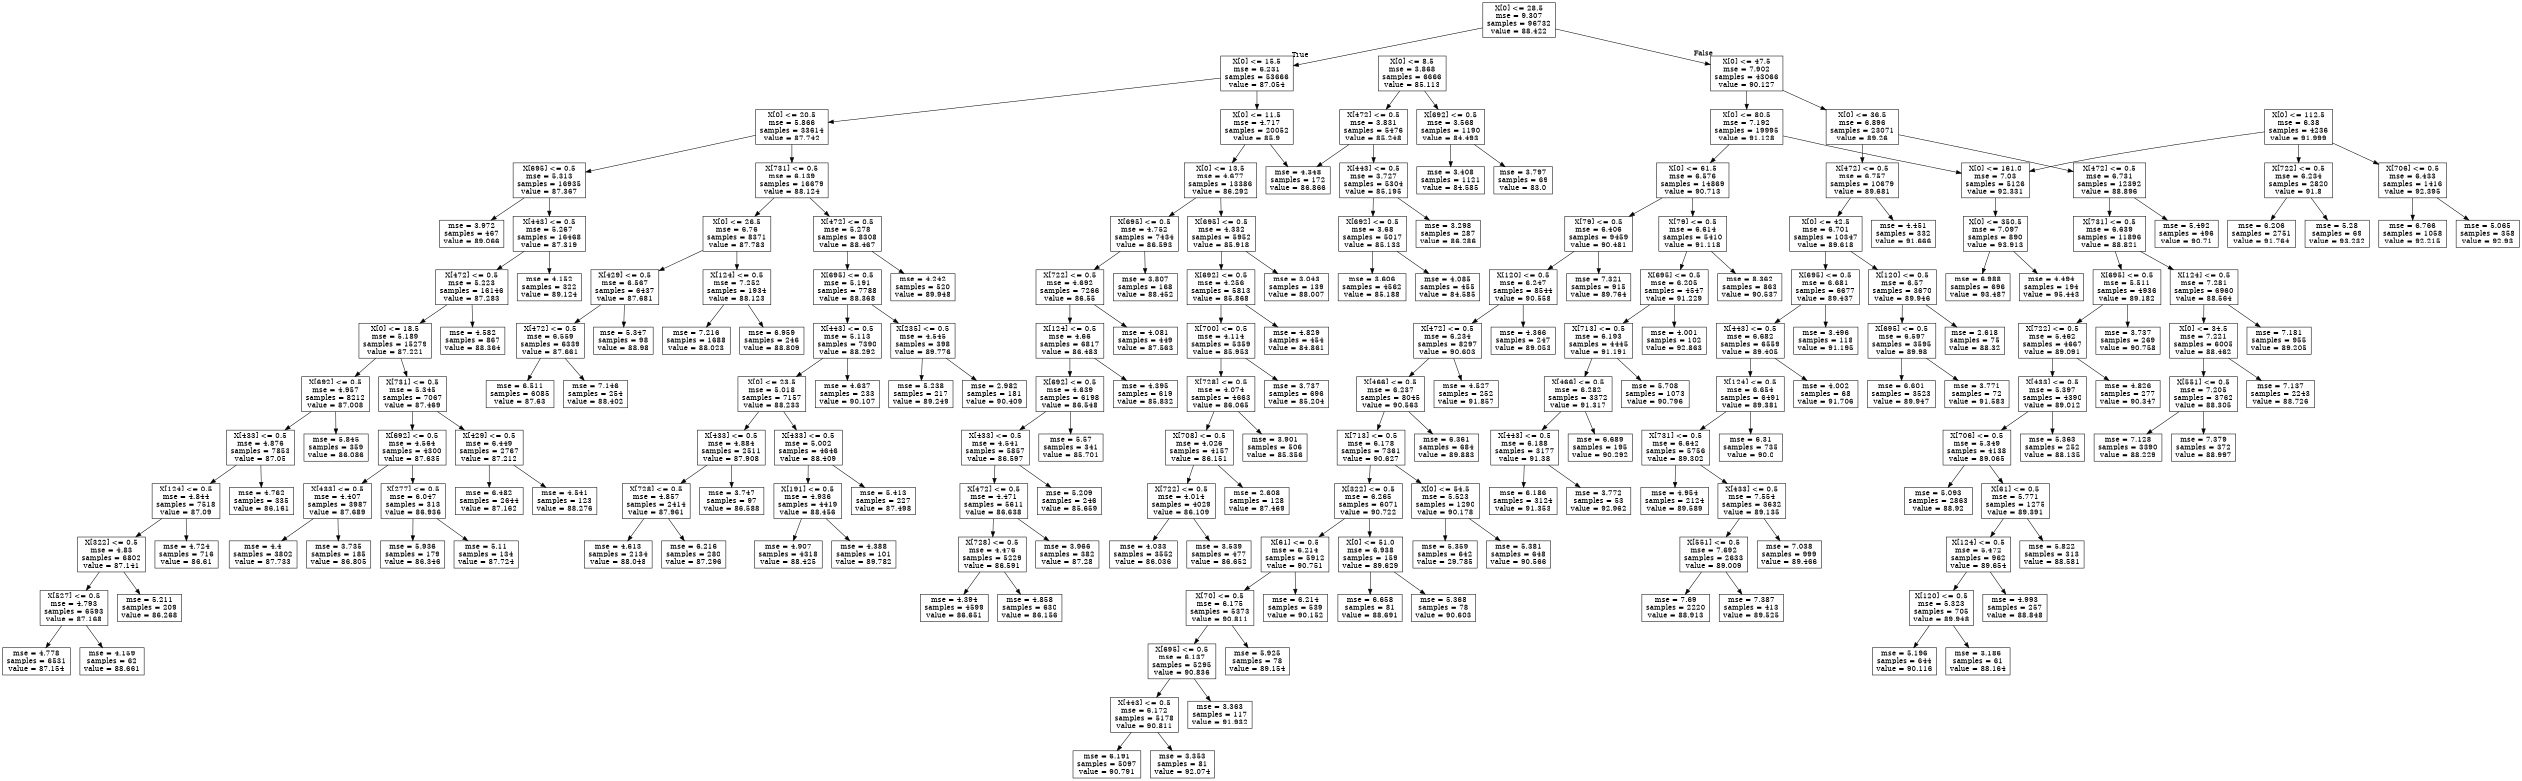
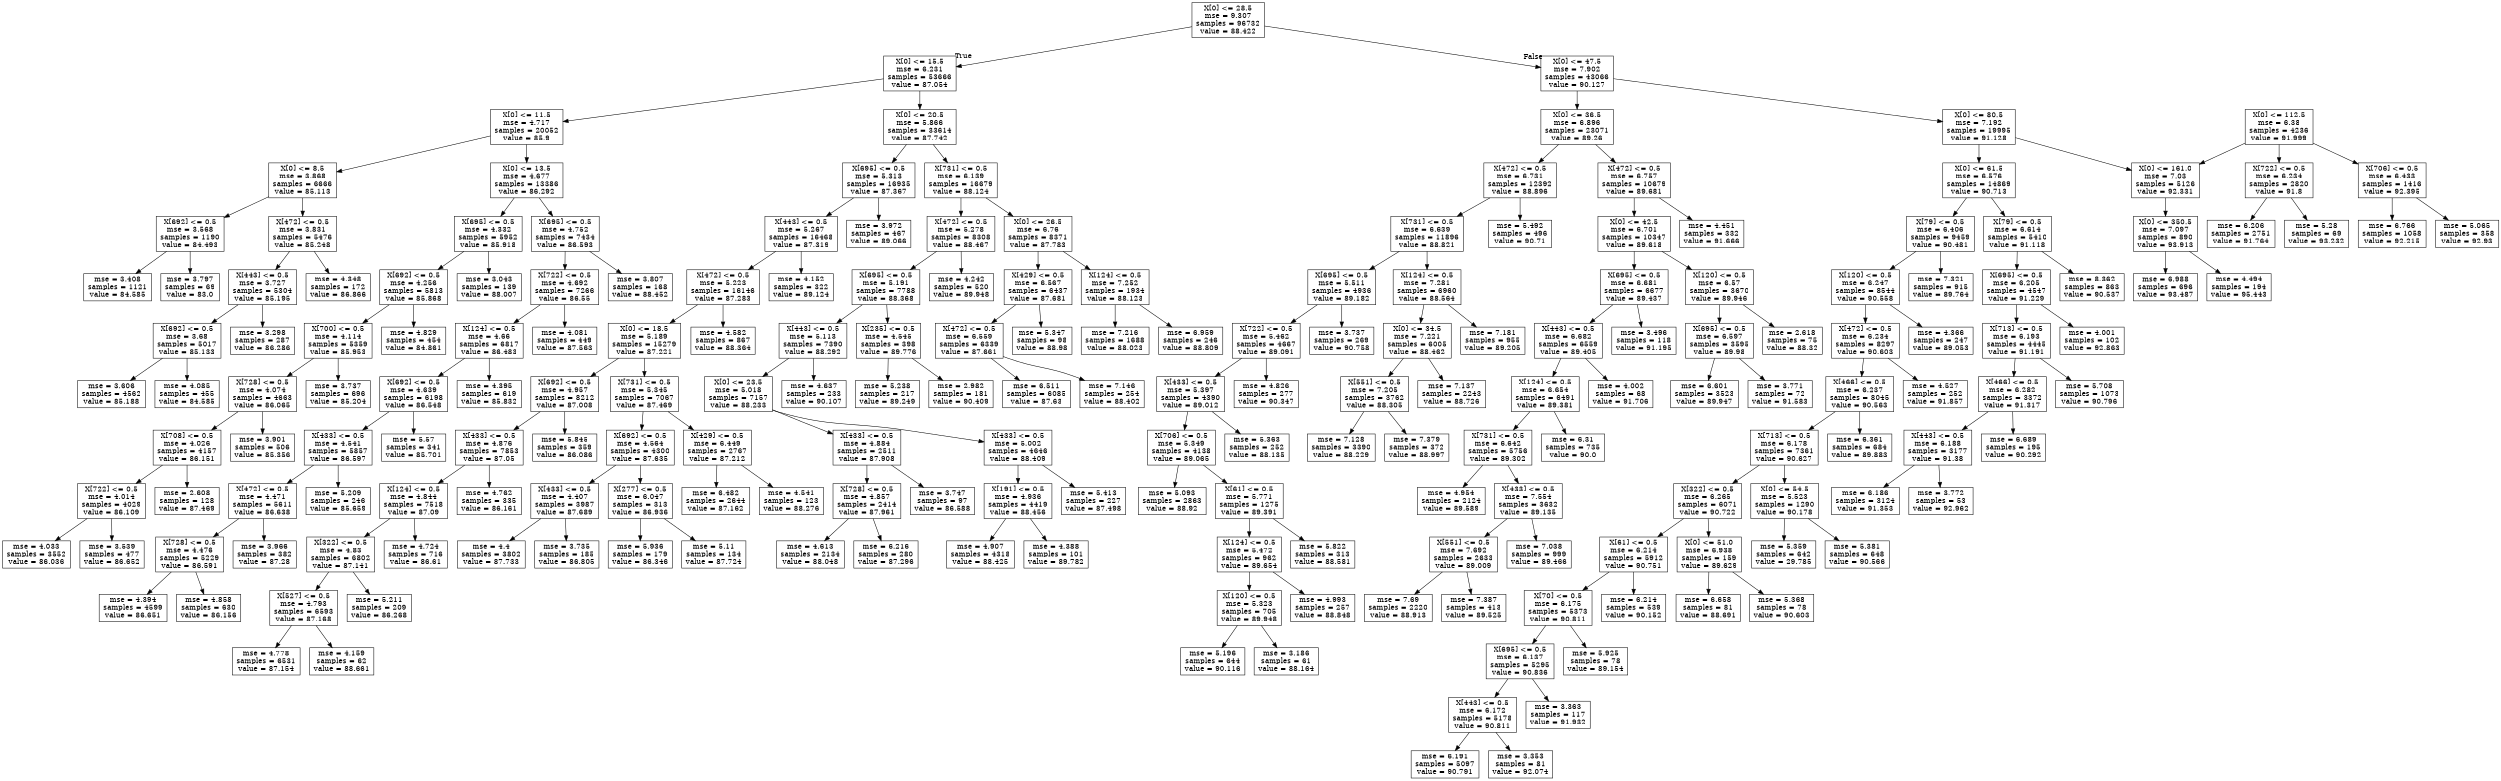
(1277, 154) -> (416, 153)
